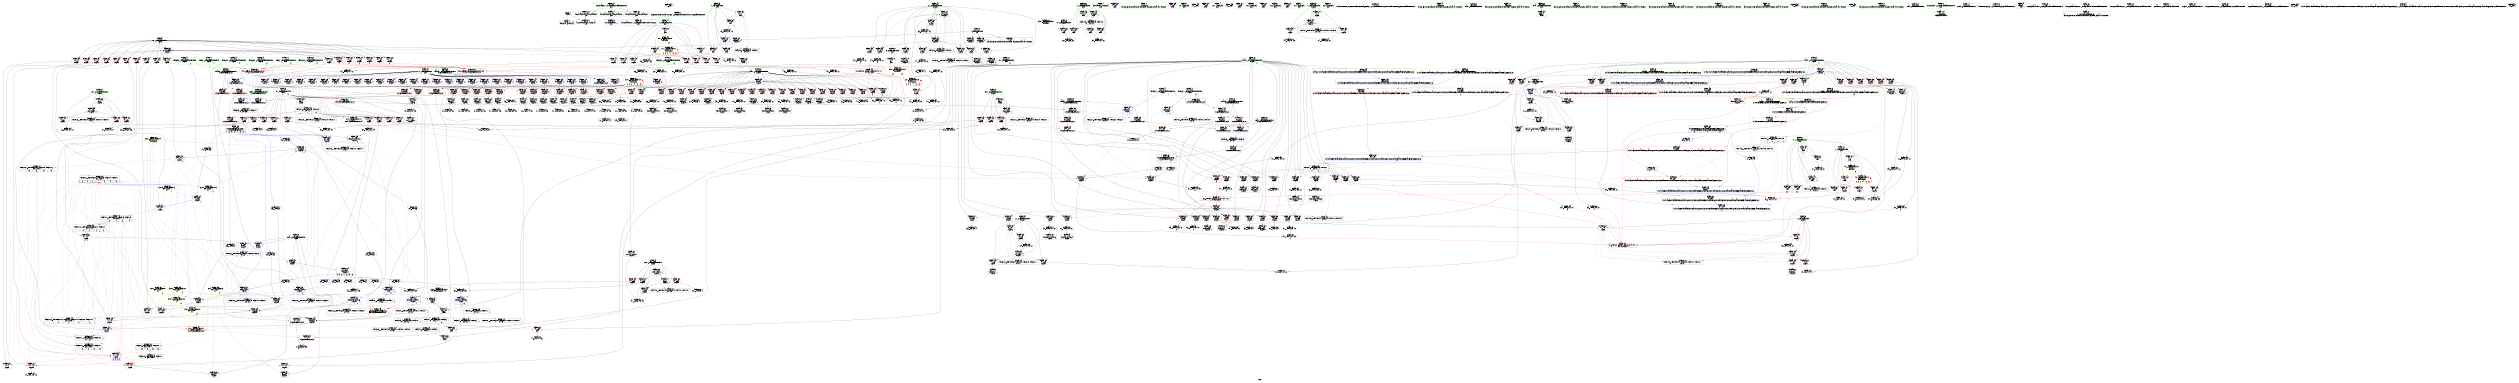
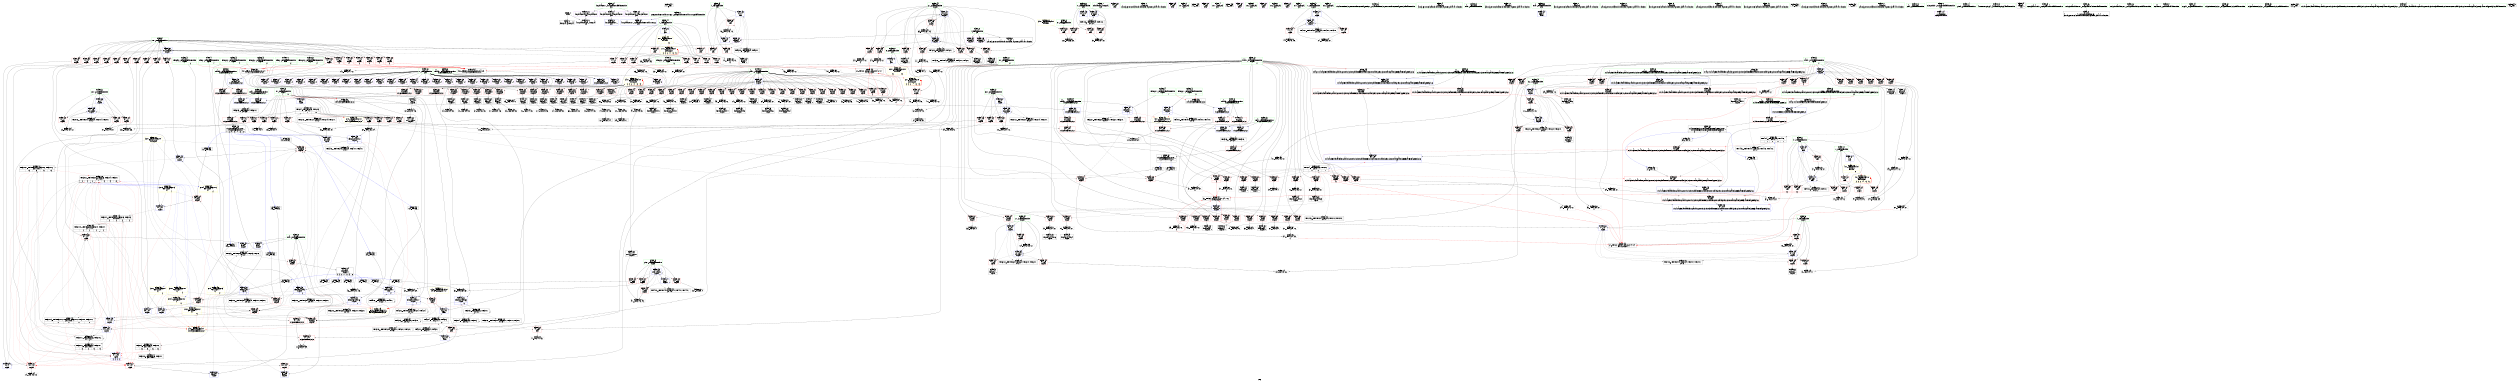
none -> (651, 92)
none -> (1162, 120)
